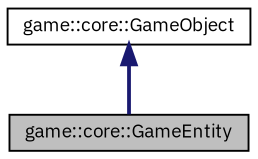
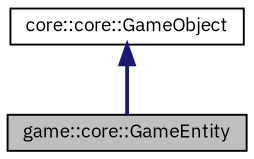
(129, 27) -> (127, 27)
